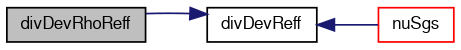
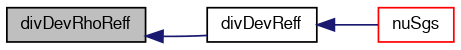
(168, 13) -> (185, 36)
